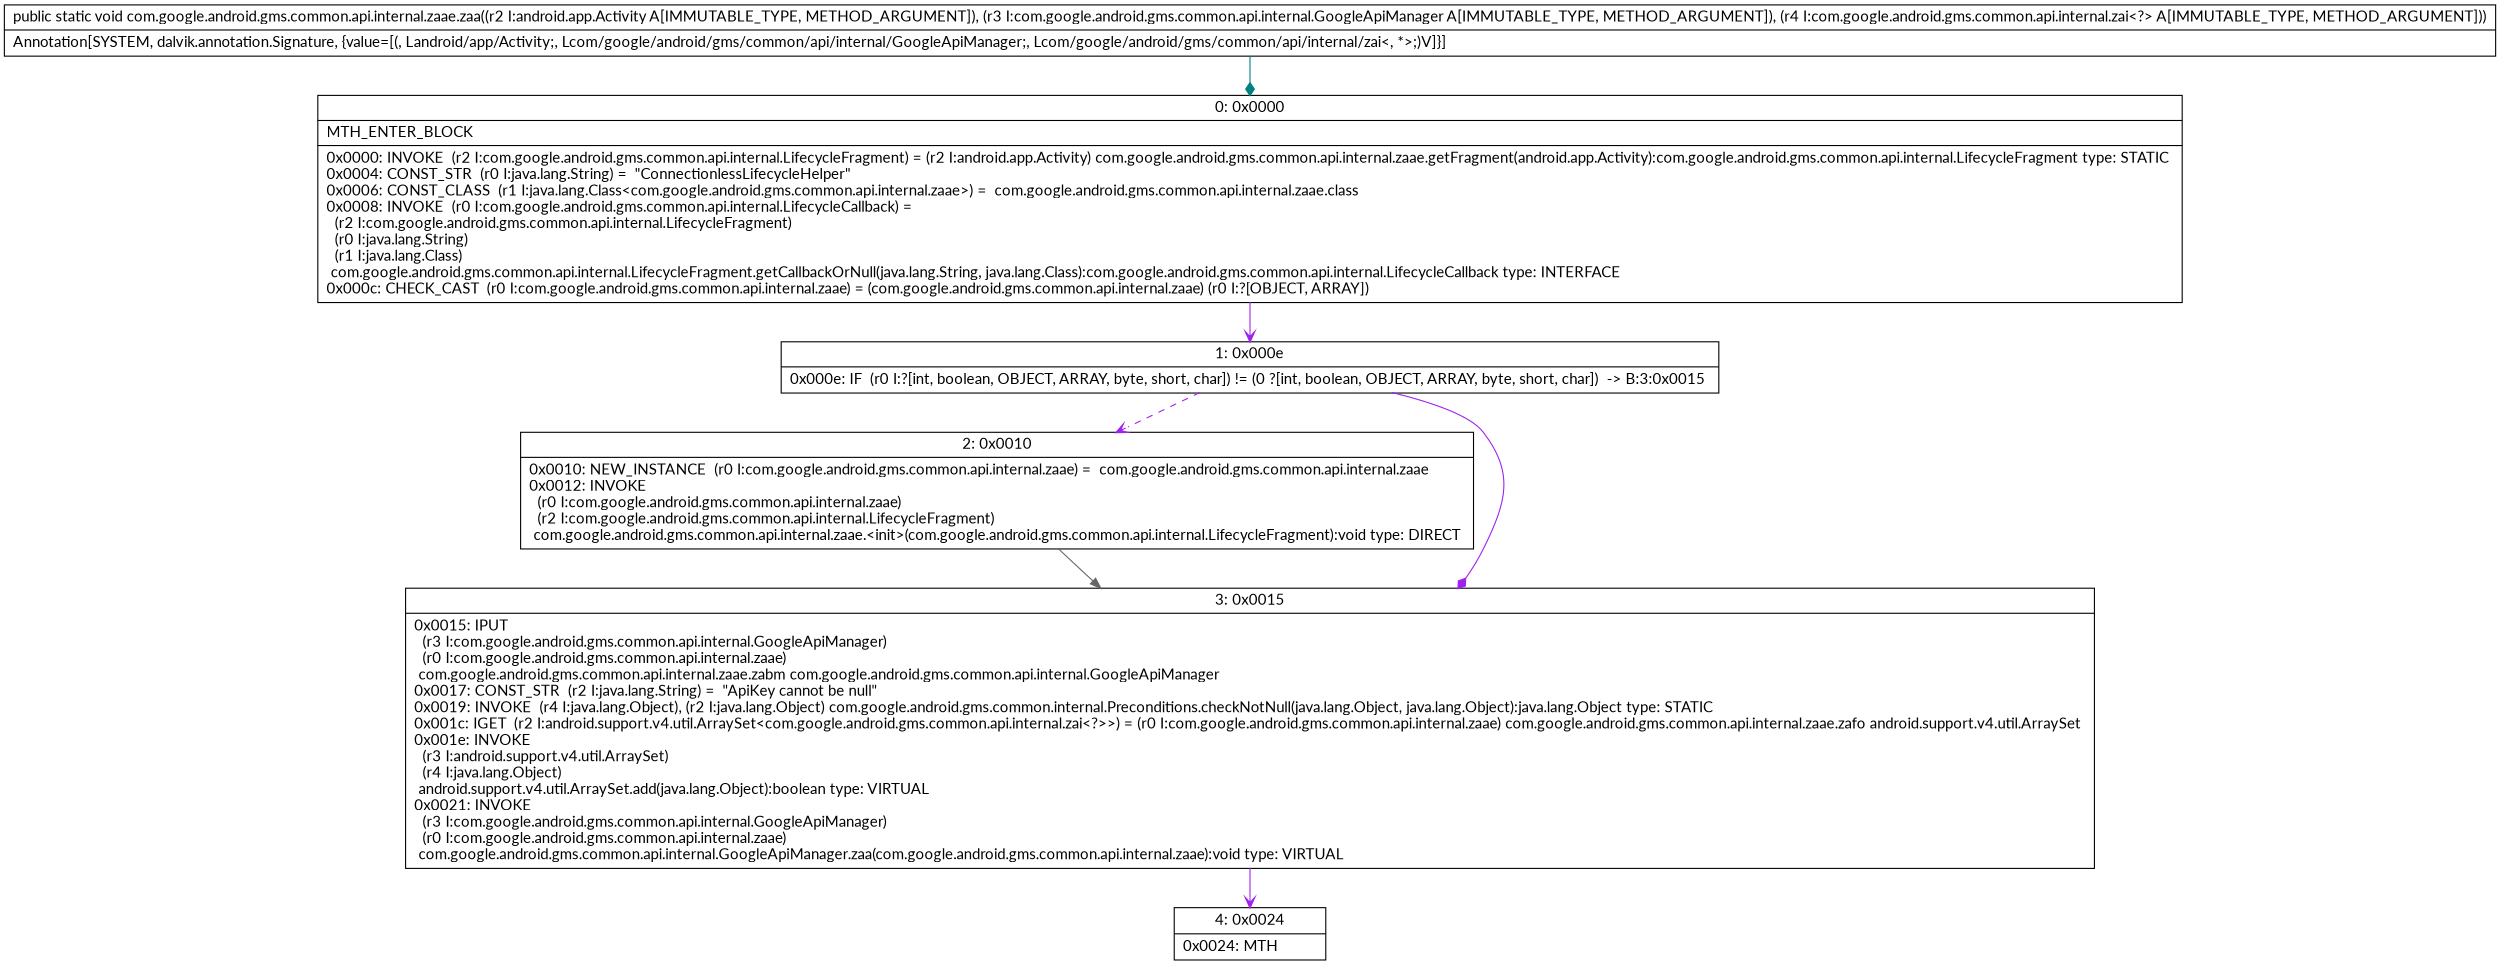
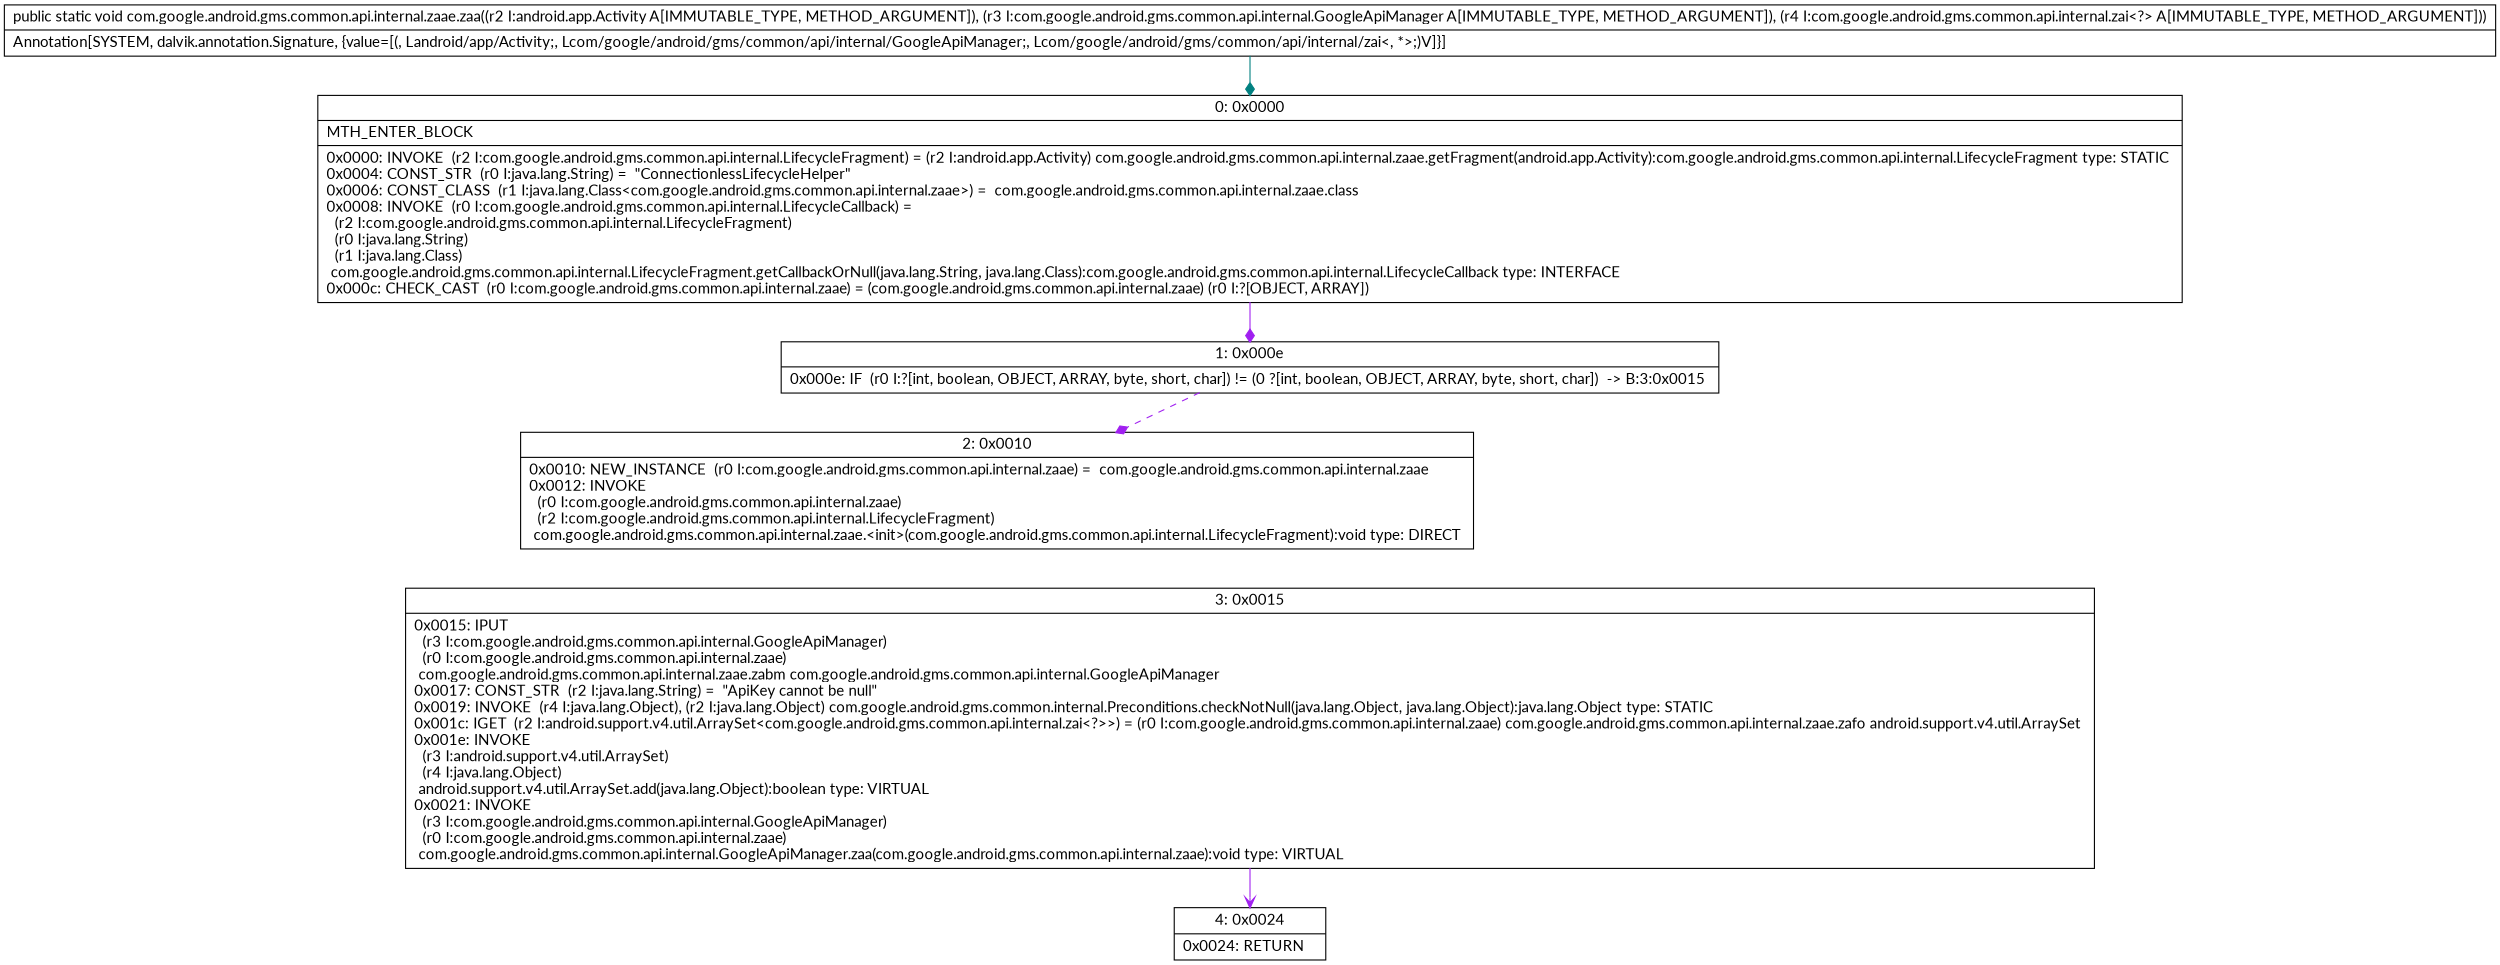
(1250, 317) -> (1250, 317)
(1164, 410) -> (1164, 410)
(1498, 457) -> none
(1075, 565) -> none
(1237, 946) -> (1250, 946)
